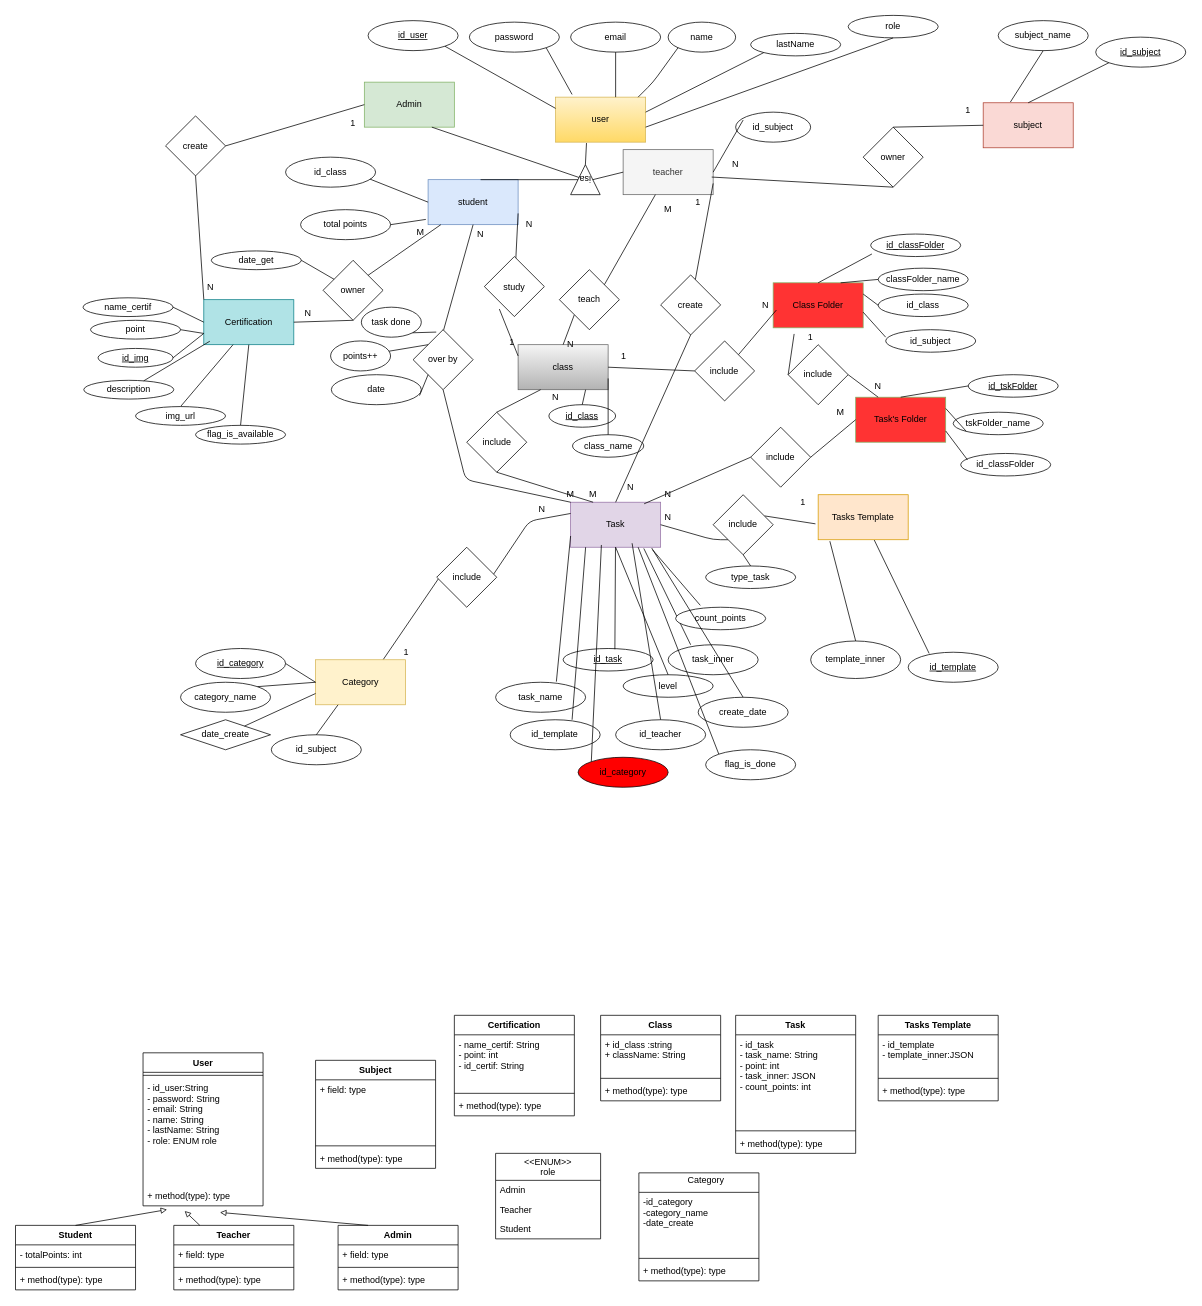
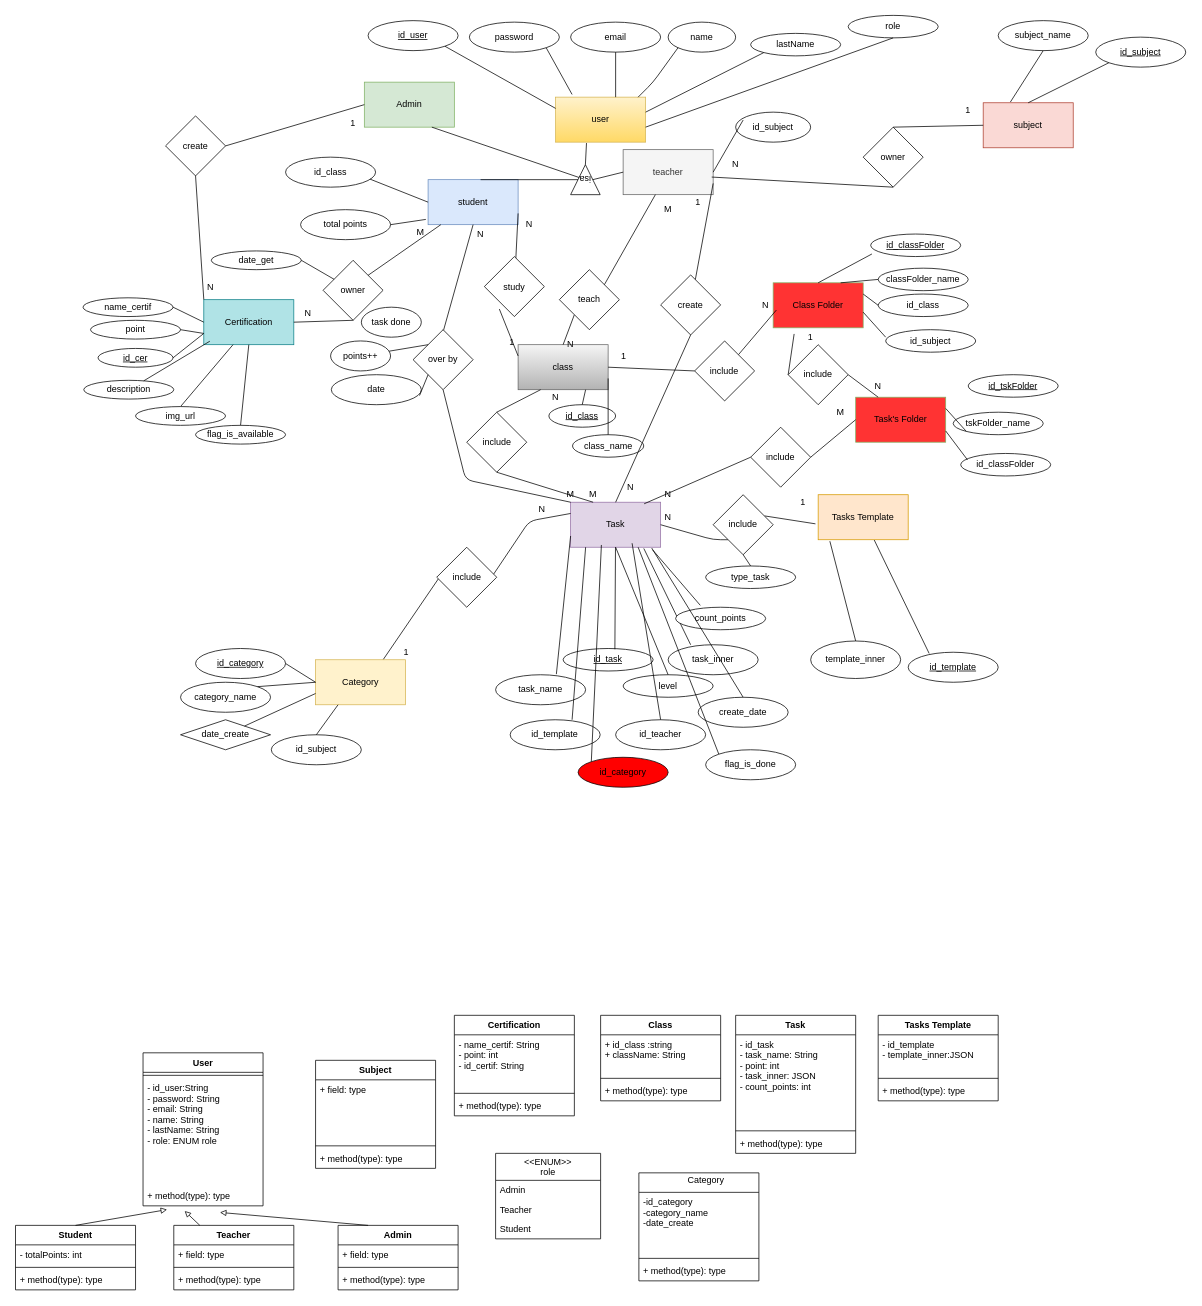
(424, 332) -> none
(135, 358) -> (135, 358)
(934, 392) -> none
(540, 697) -> (540, 690)
